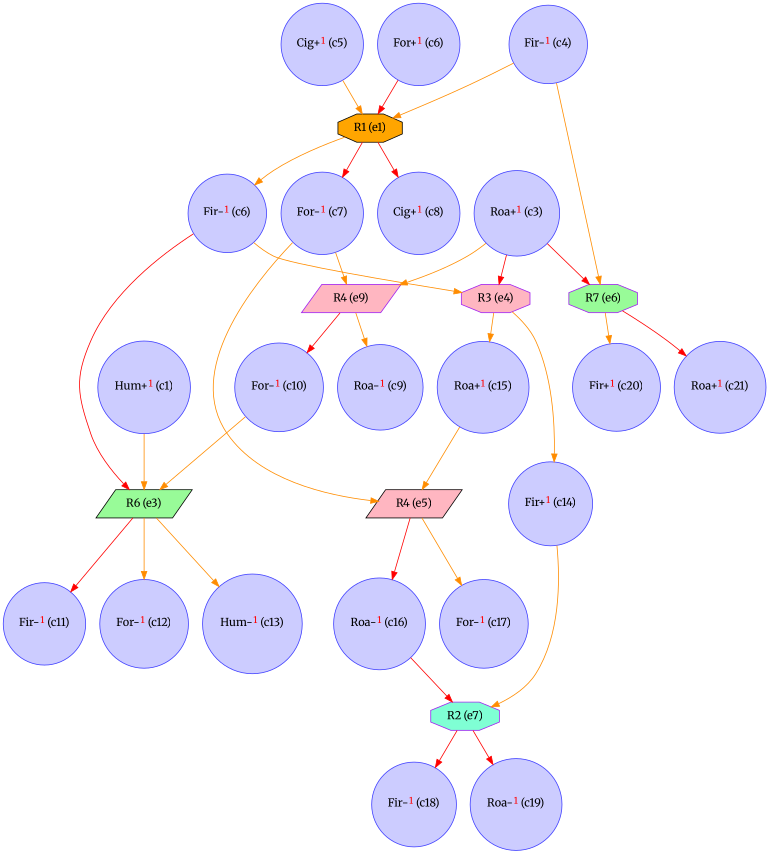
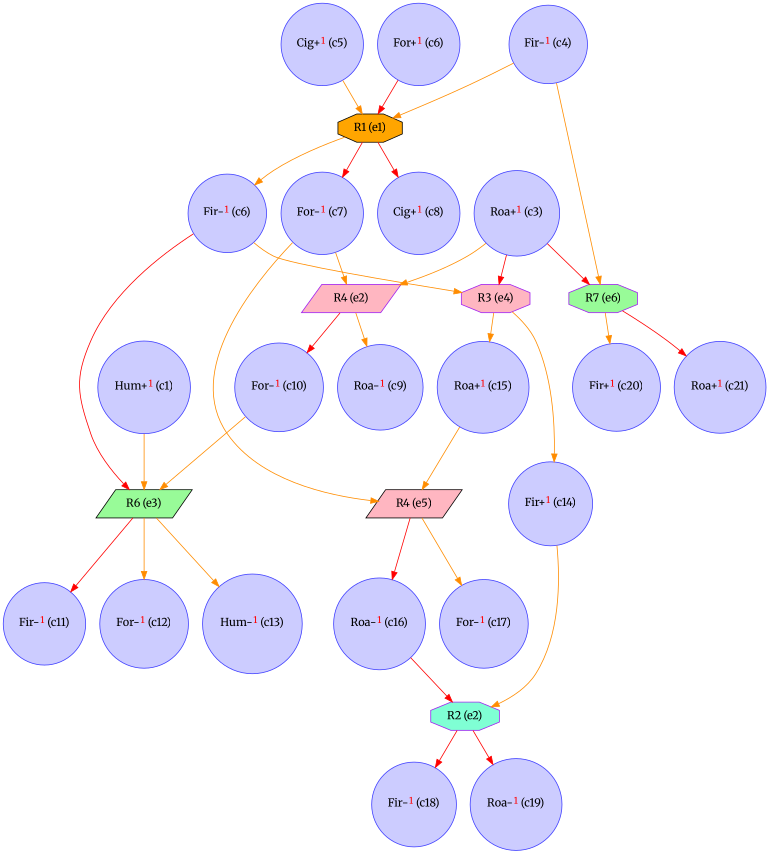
(351, 299) -> (351, 299)
(465, 716) -> (465, 716)
